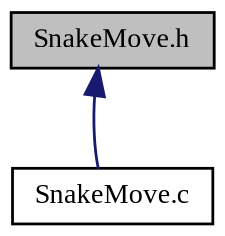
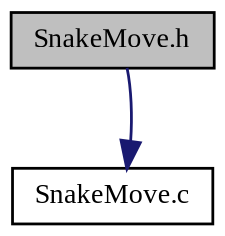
(94, 132) -> (131, 105)
